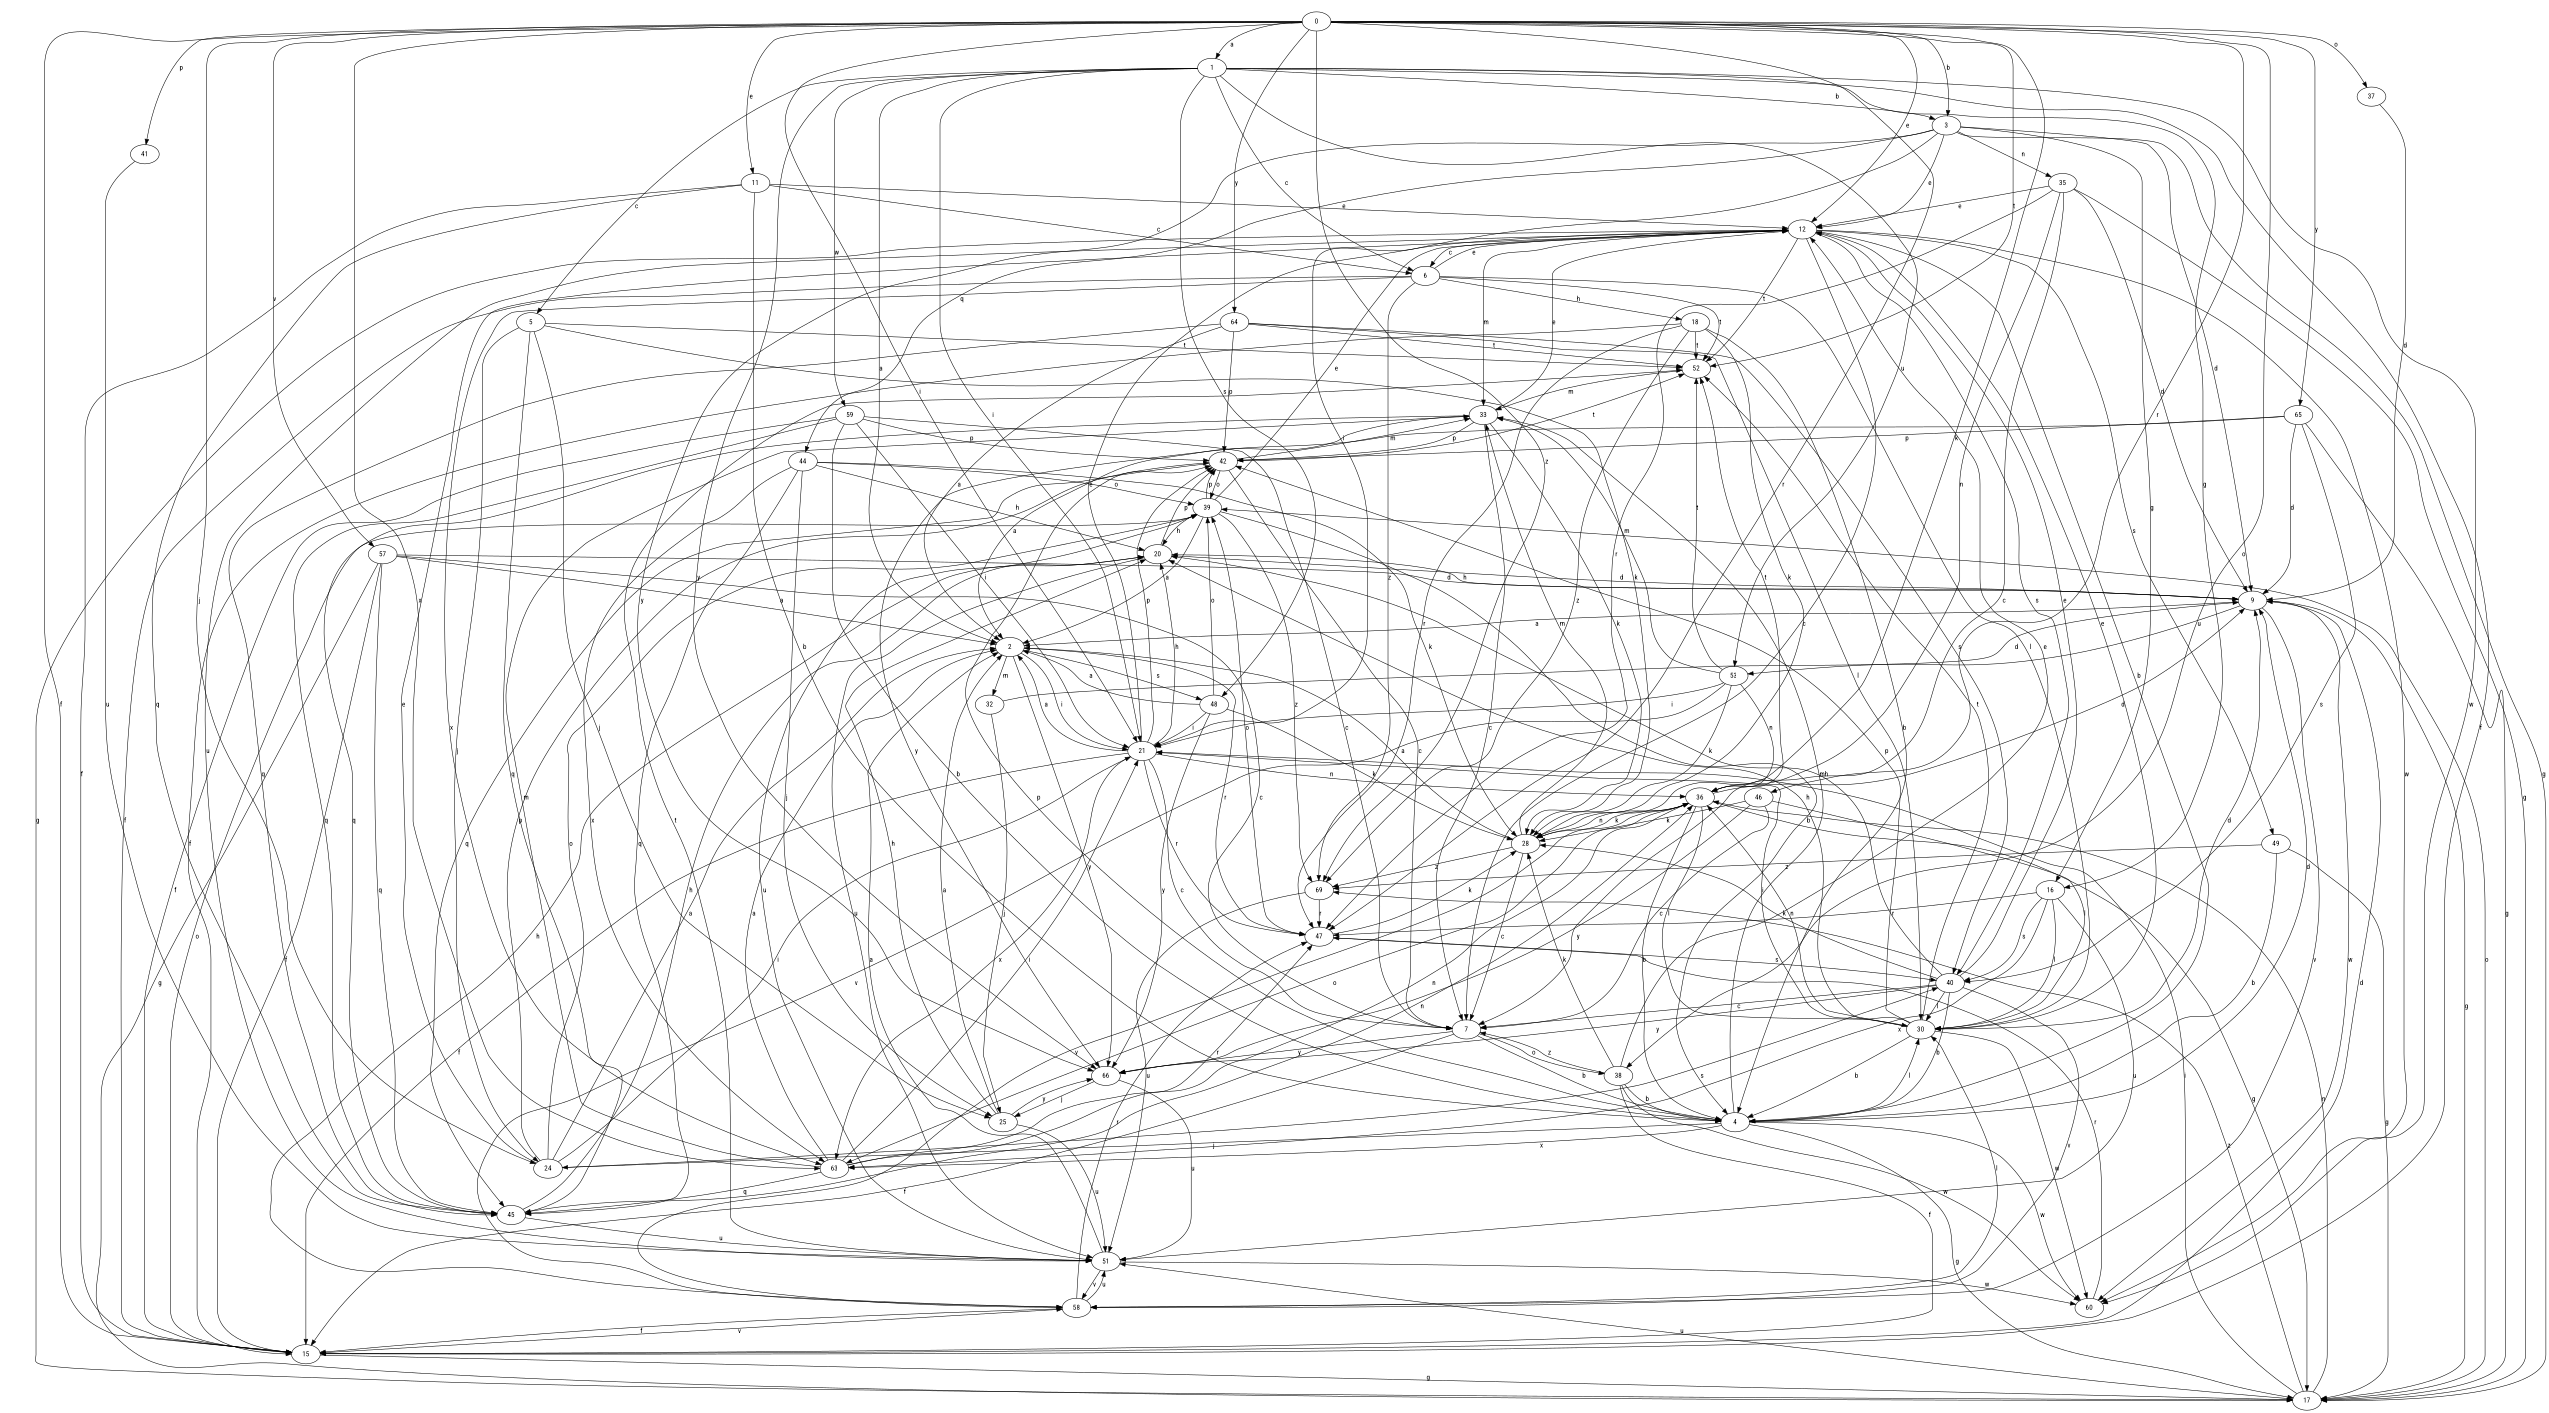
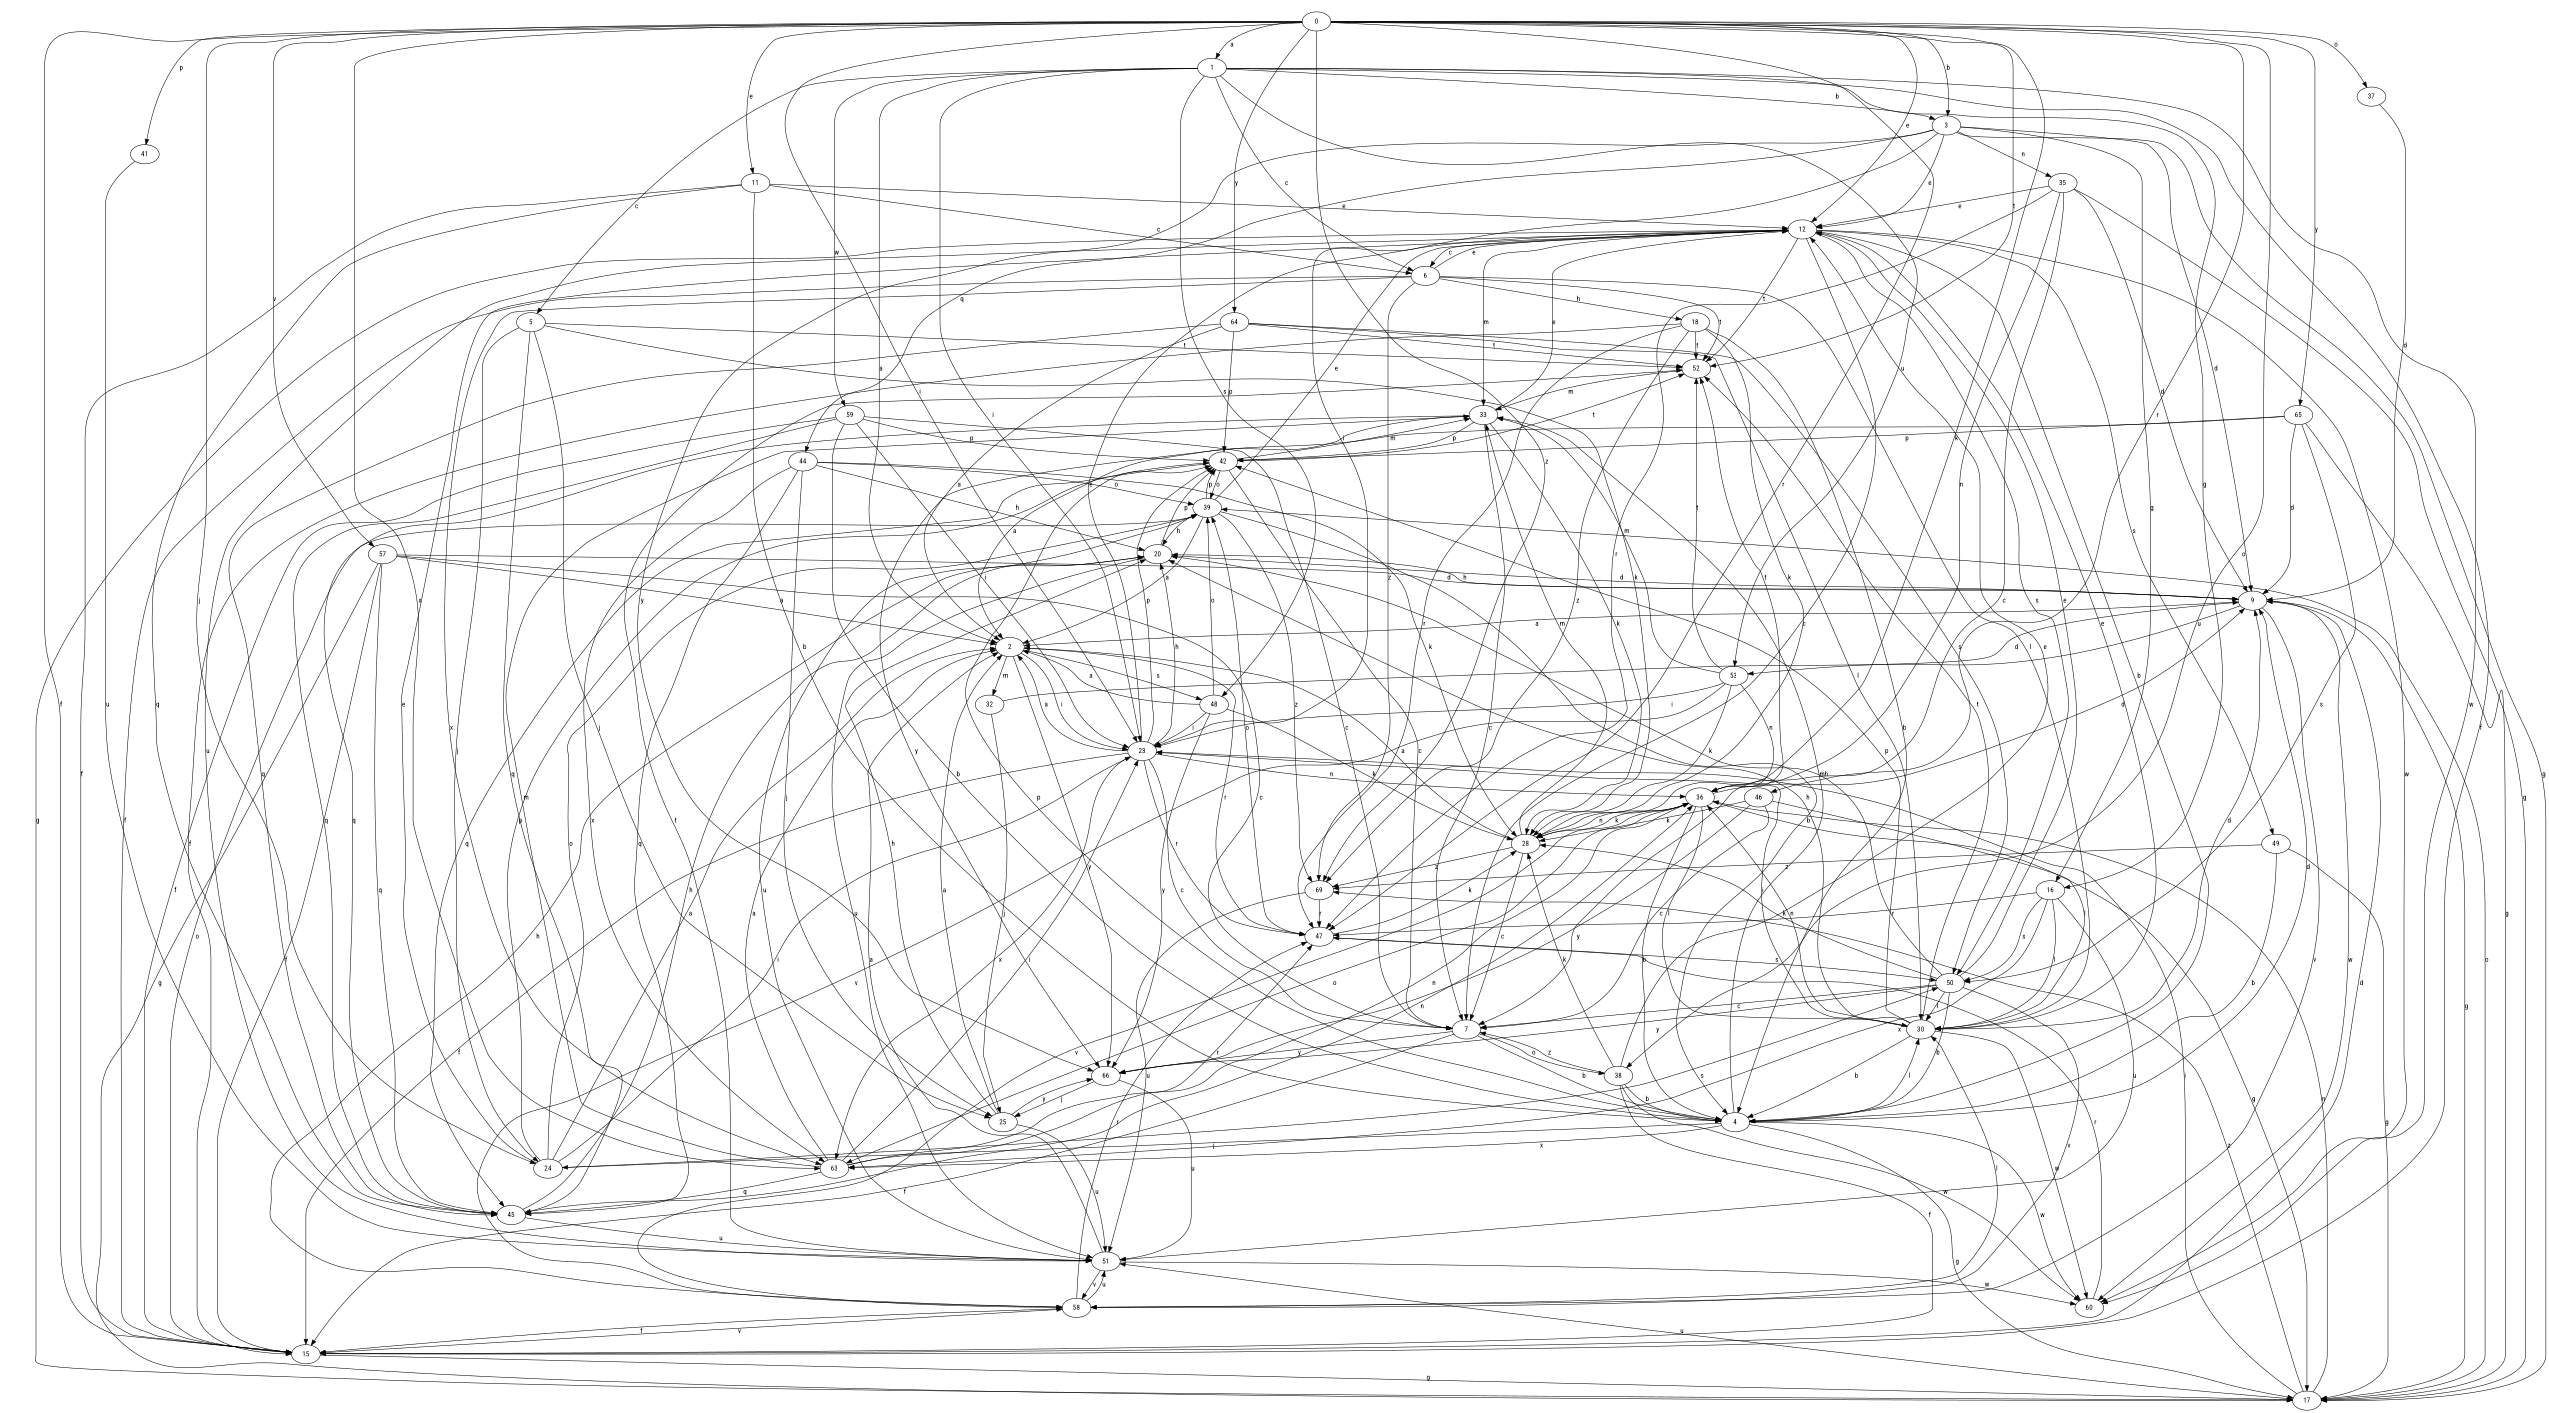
(716, 468) -> none
(1142, 751) -> (1142, 751)
(1950, 983) -> (1950, 983)
